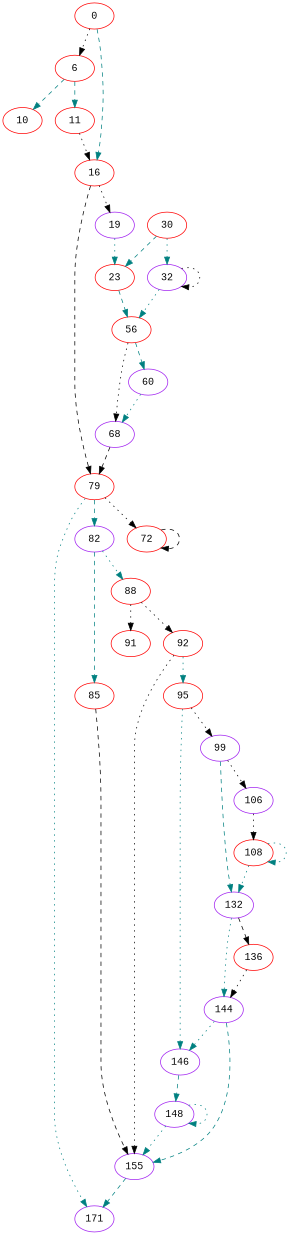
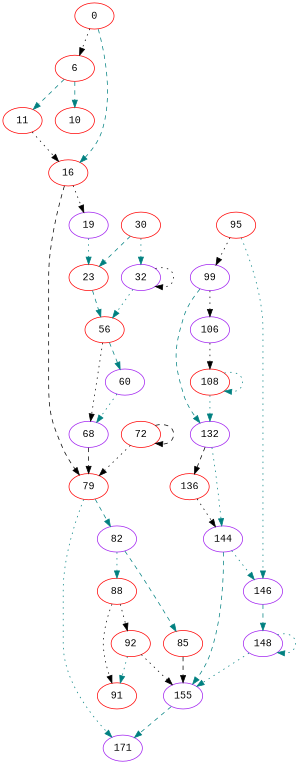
(118, 510) -> (117, 458)
(183, 666) -> (125, 666)
